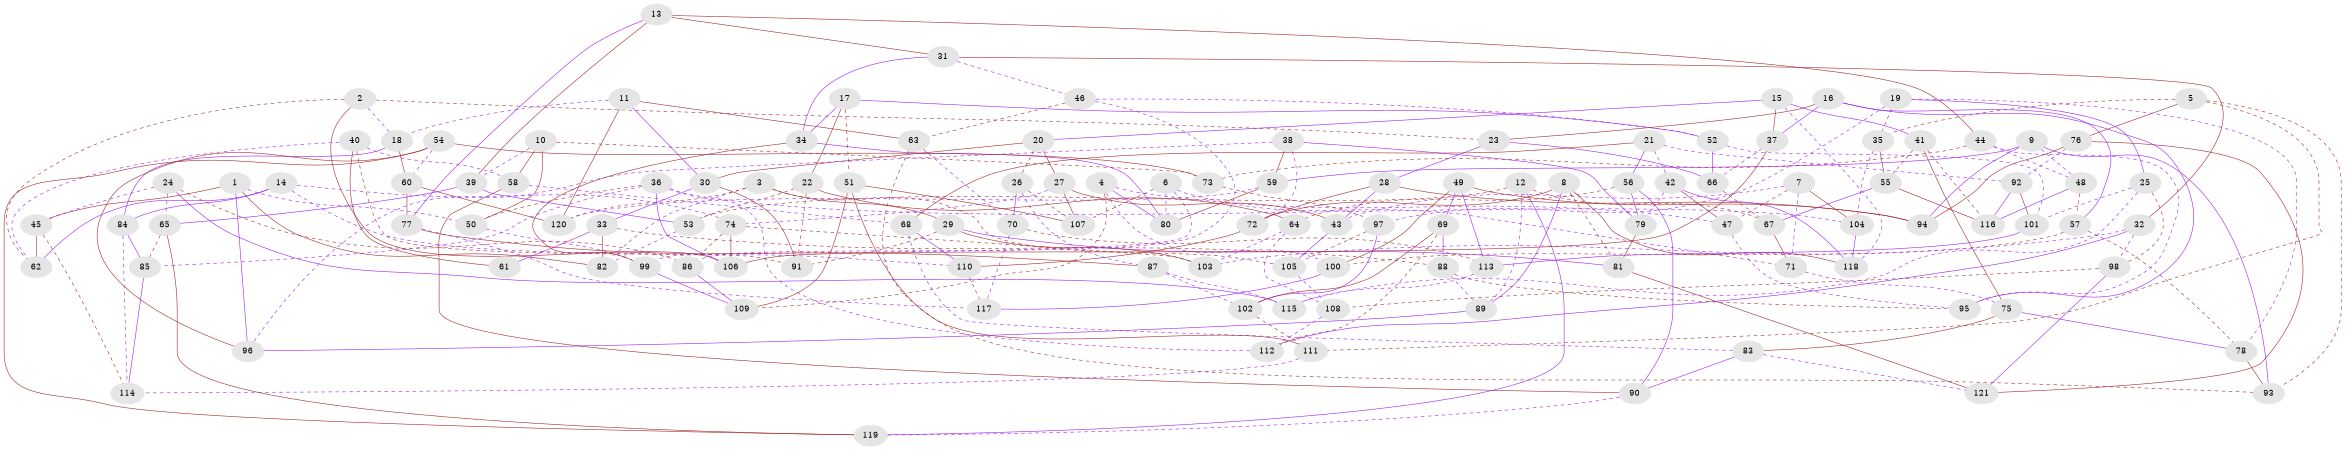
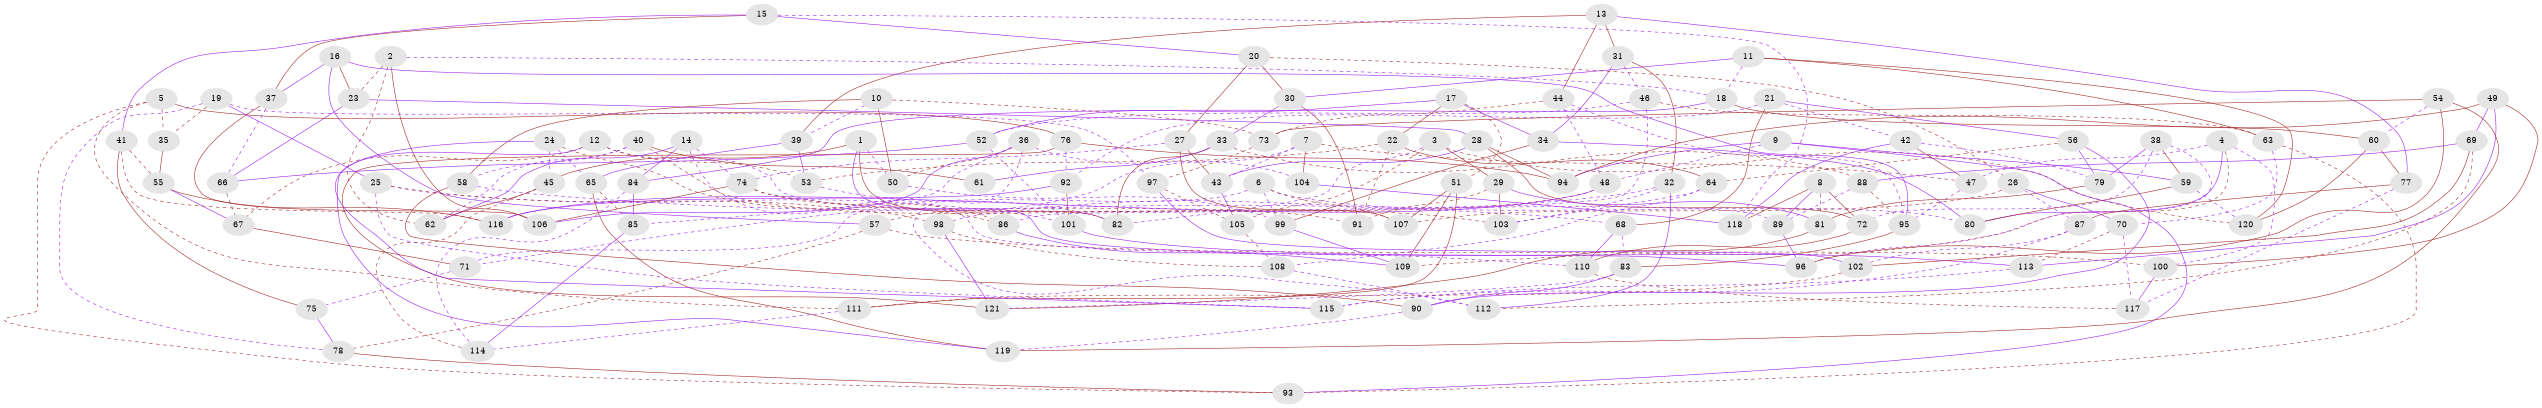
(1862, 182) -> none
(1309, 287) -> (1258, 247)
(1881, 341) -> (1762, 258)
